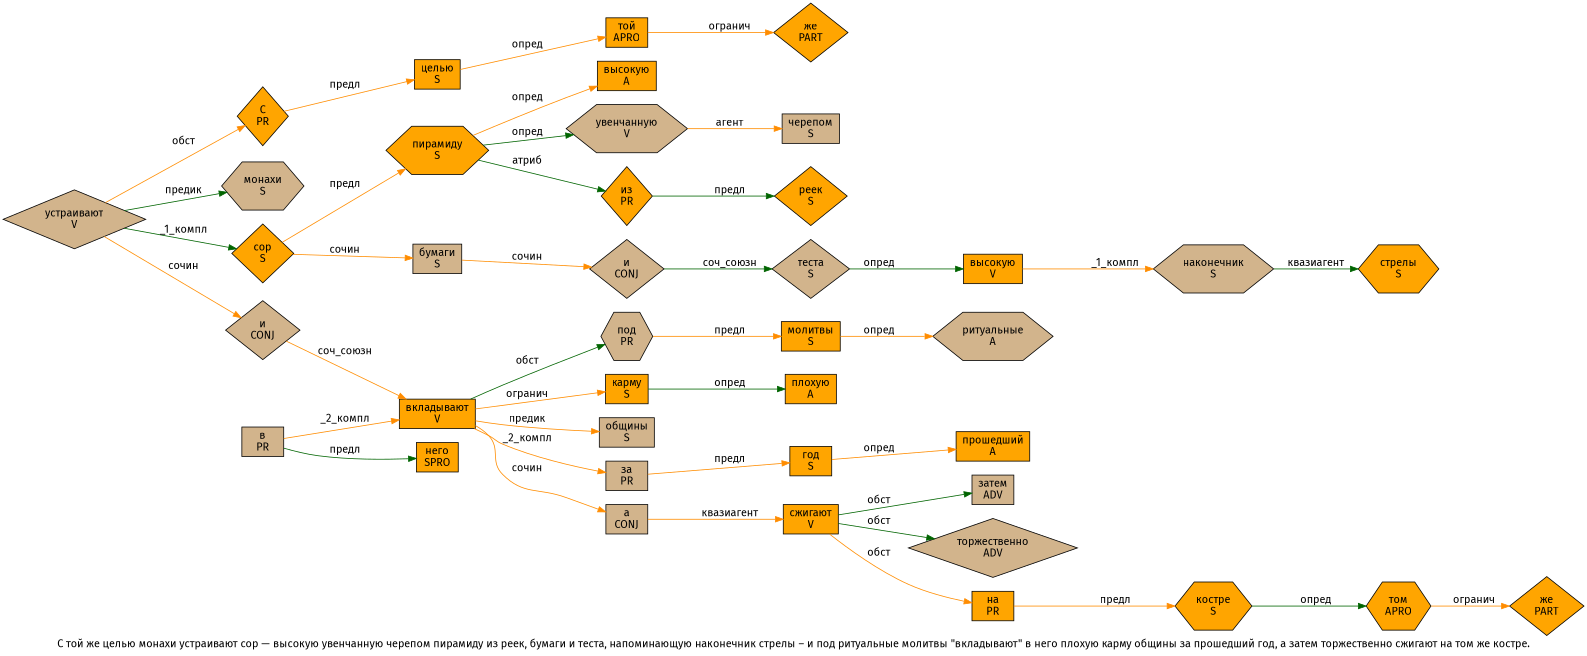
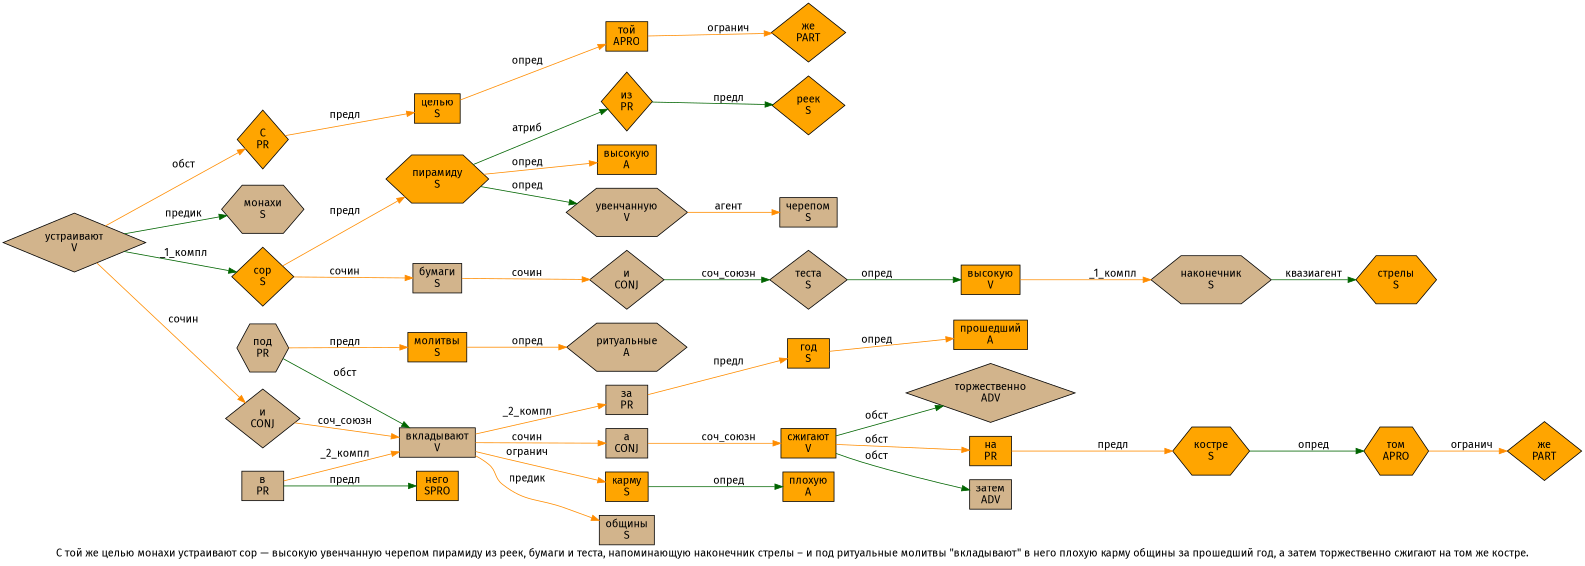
(534, 372) -> (343, 391)
(437, 414) -> (437, 443)
(730, 513) -> (729, 437)
